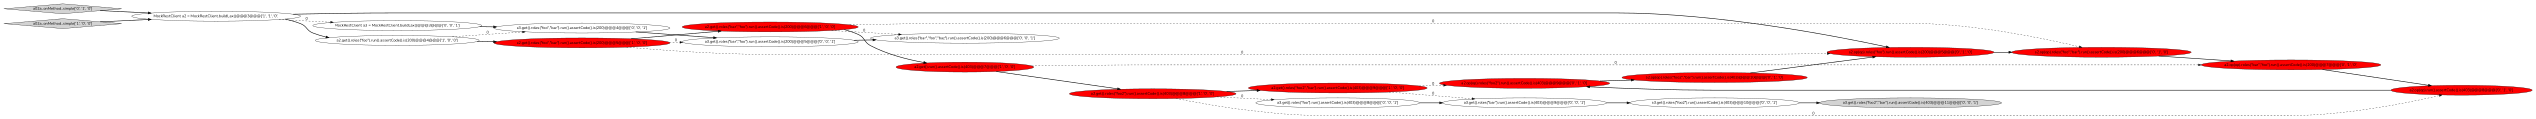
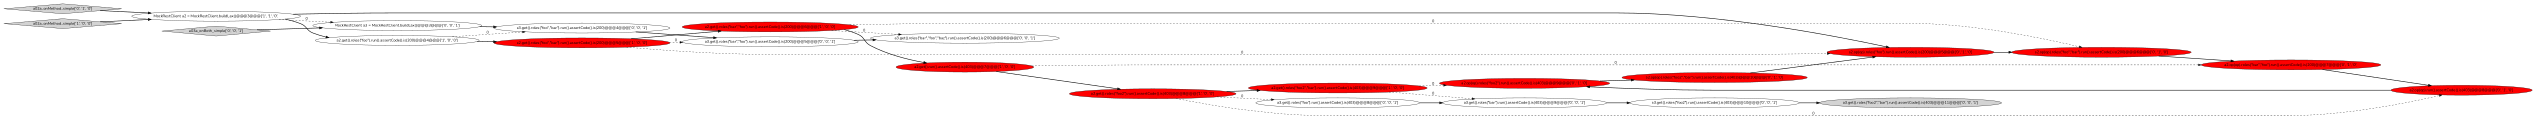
none -> (216, 31)
